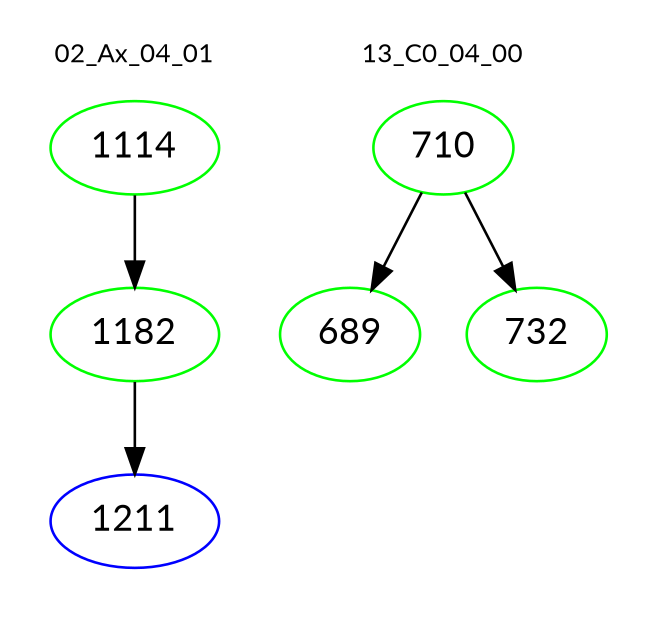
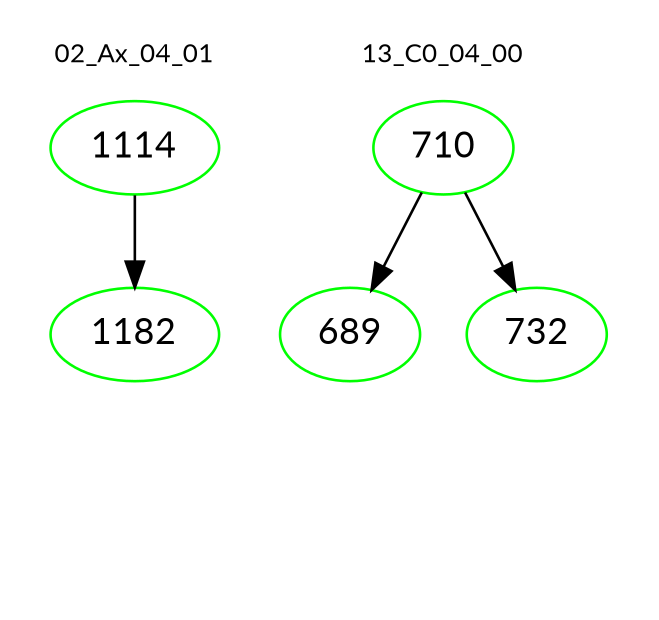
(135, 521) -> none
